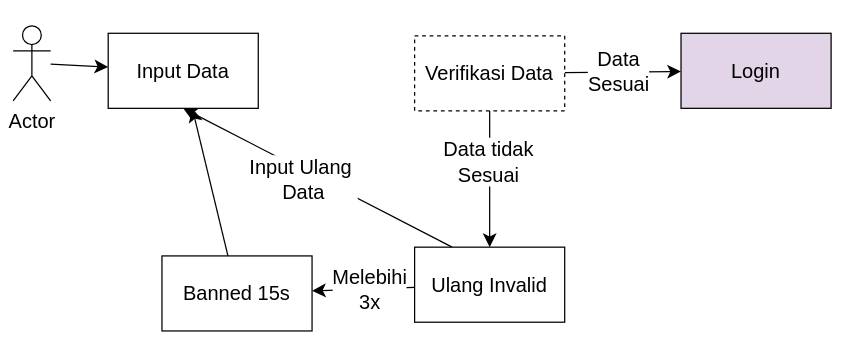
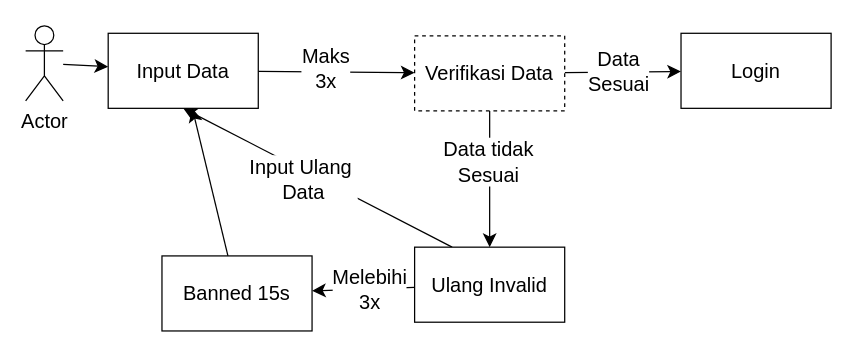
(32, 63) -> (44, 63)
(756, 71) -> (756, 71)
none -> (376, 72)
